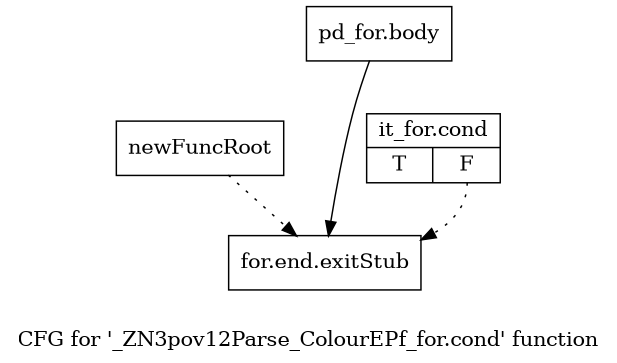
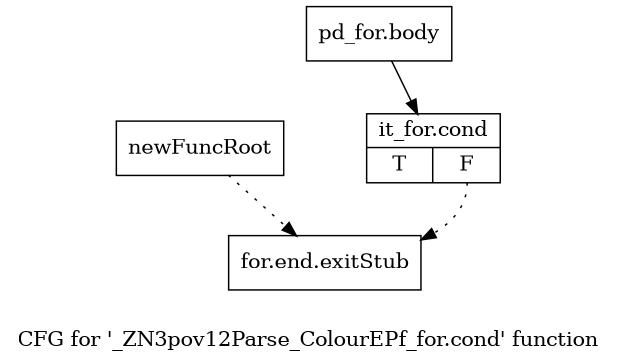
(346, 140) -> (401, 81)
